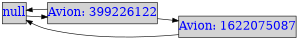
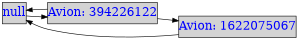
(102, 13) -> (102, 13)
(237, 27) -> (237, 27)
